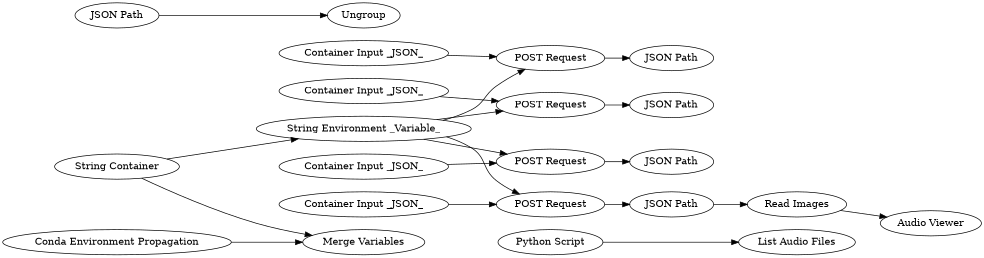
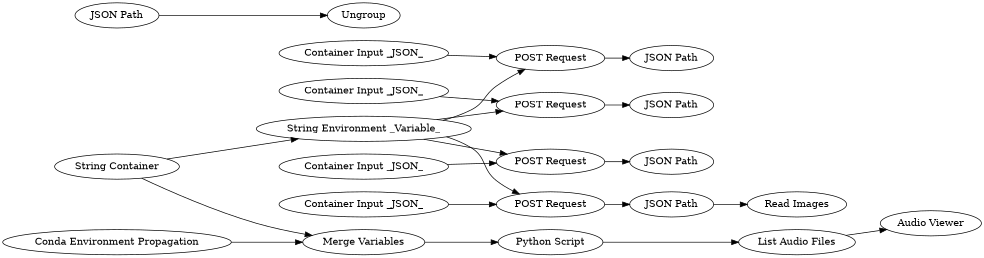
(860, 213) -> (863, 233)
none -> (458, 242)
